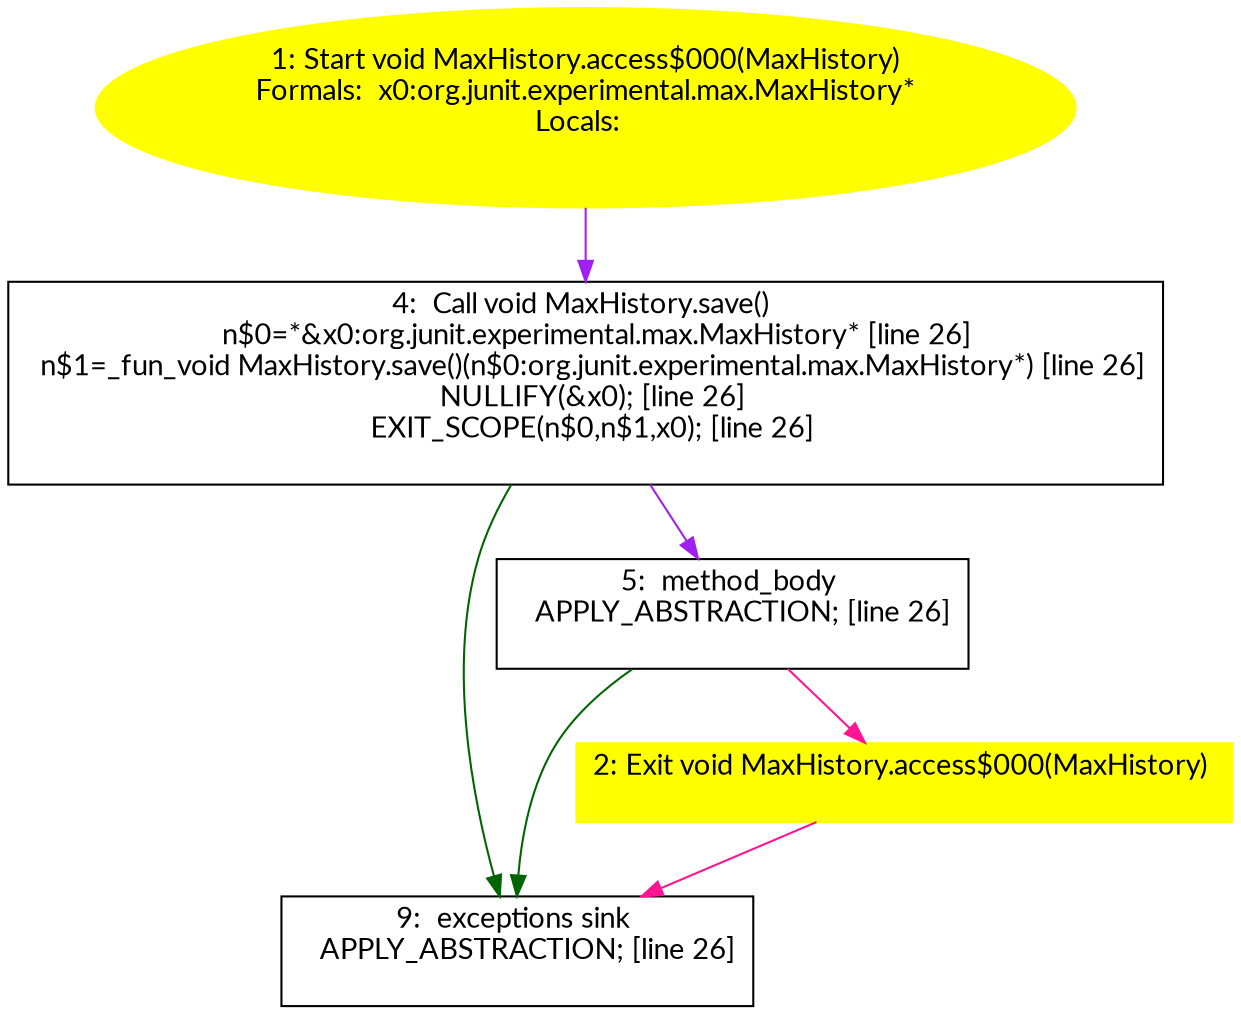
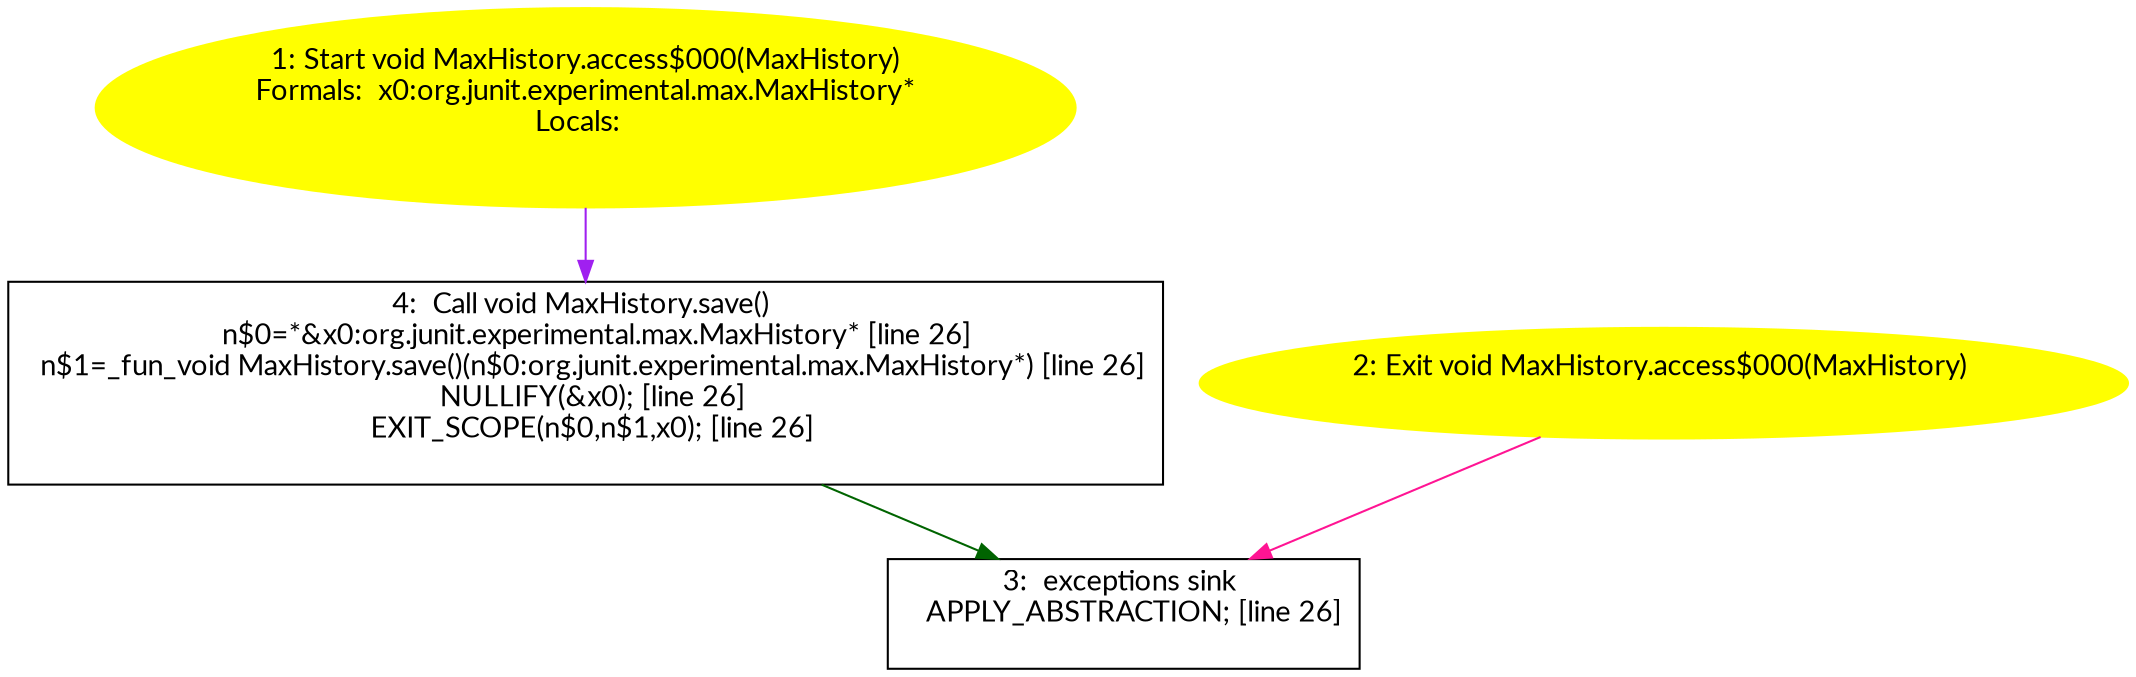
(733, 614) -> none
(904, 783) -> (1664, 383)
(517, 951) -> (1124, 614)
